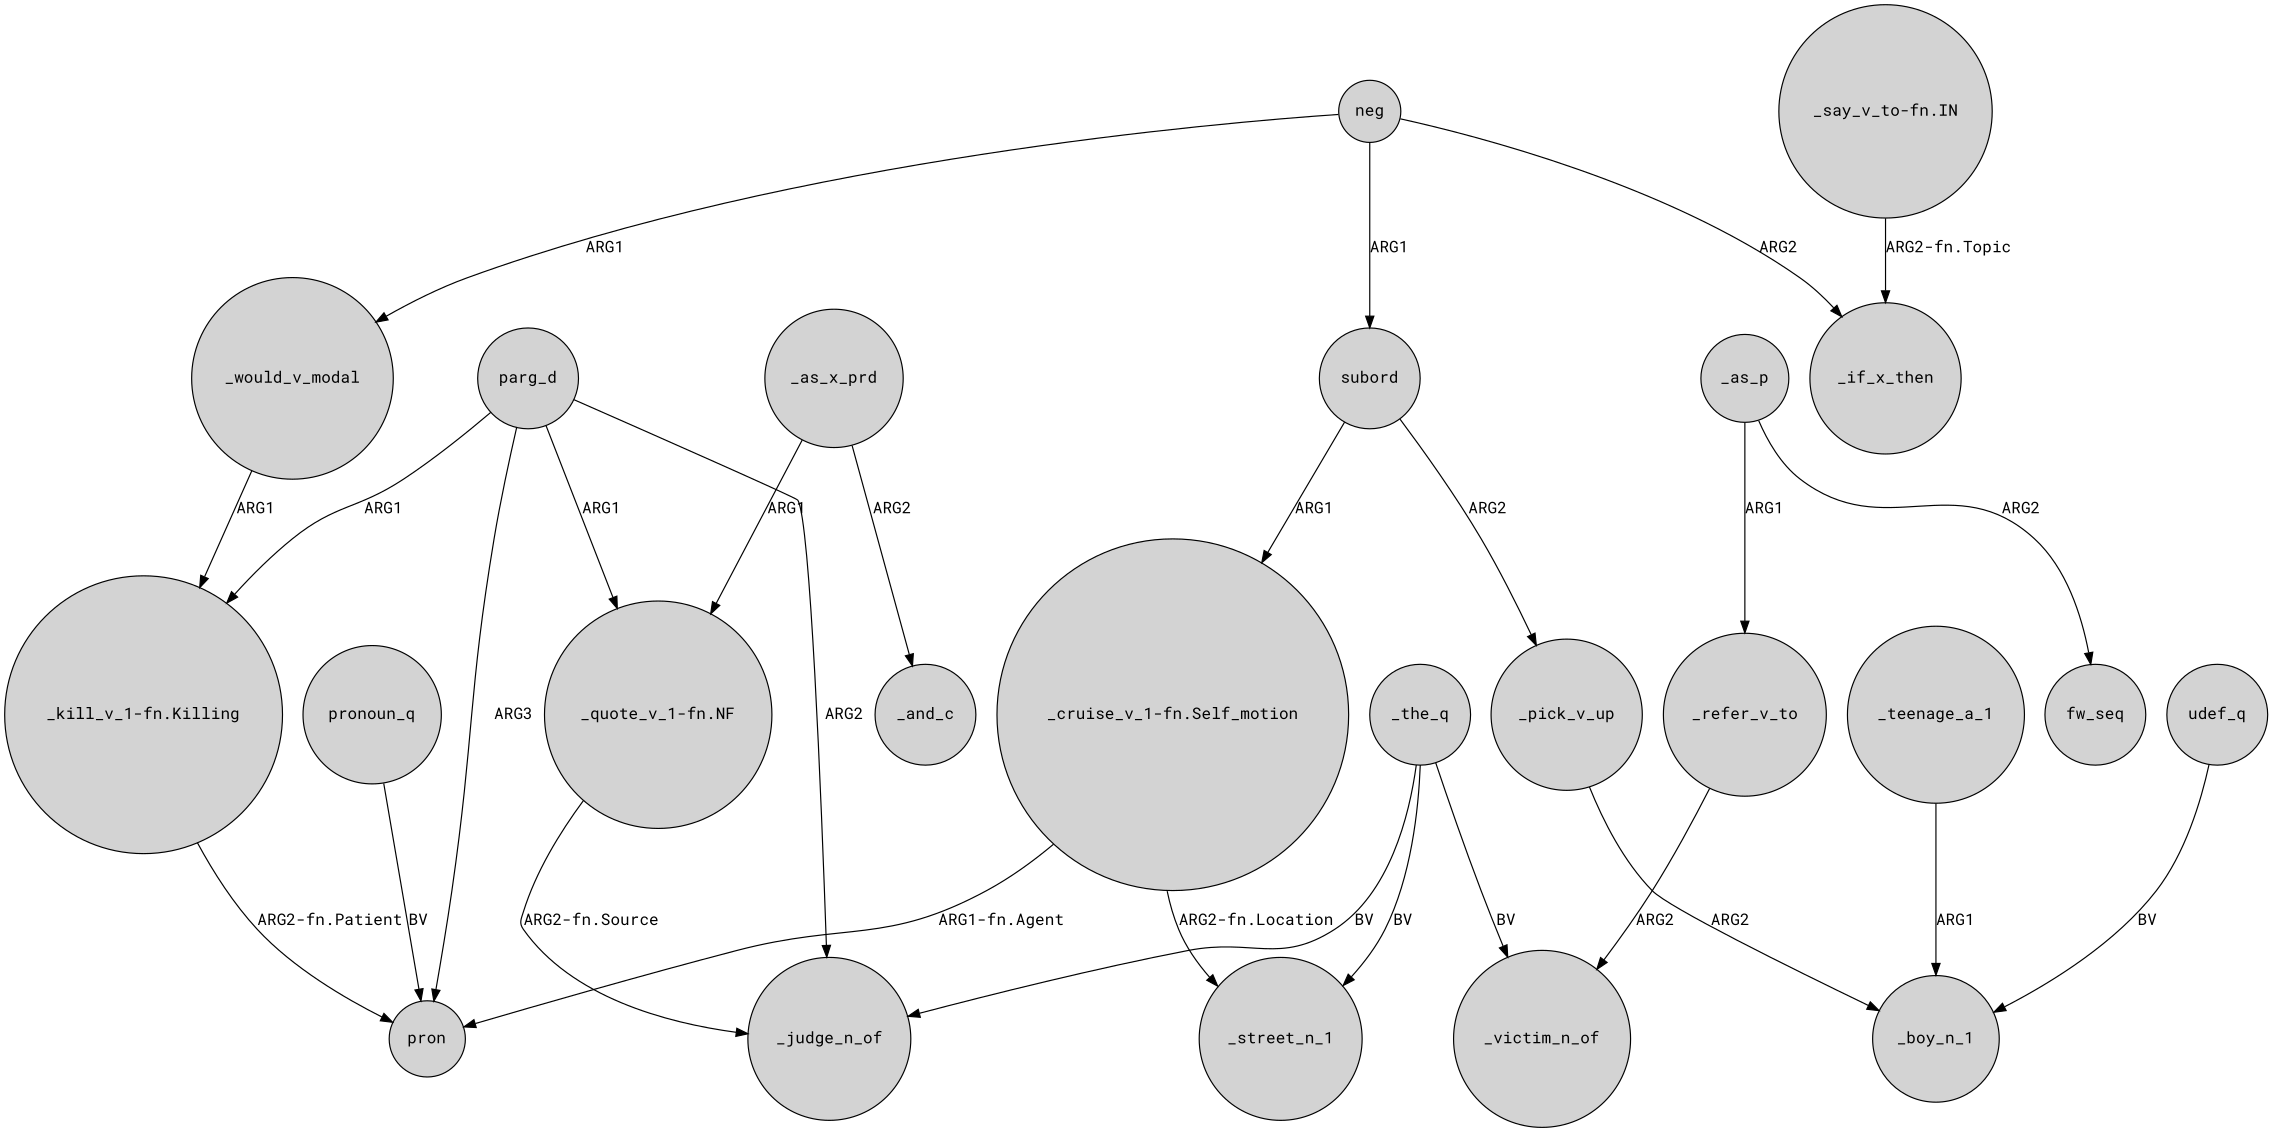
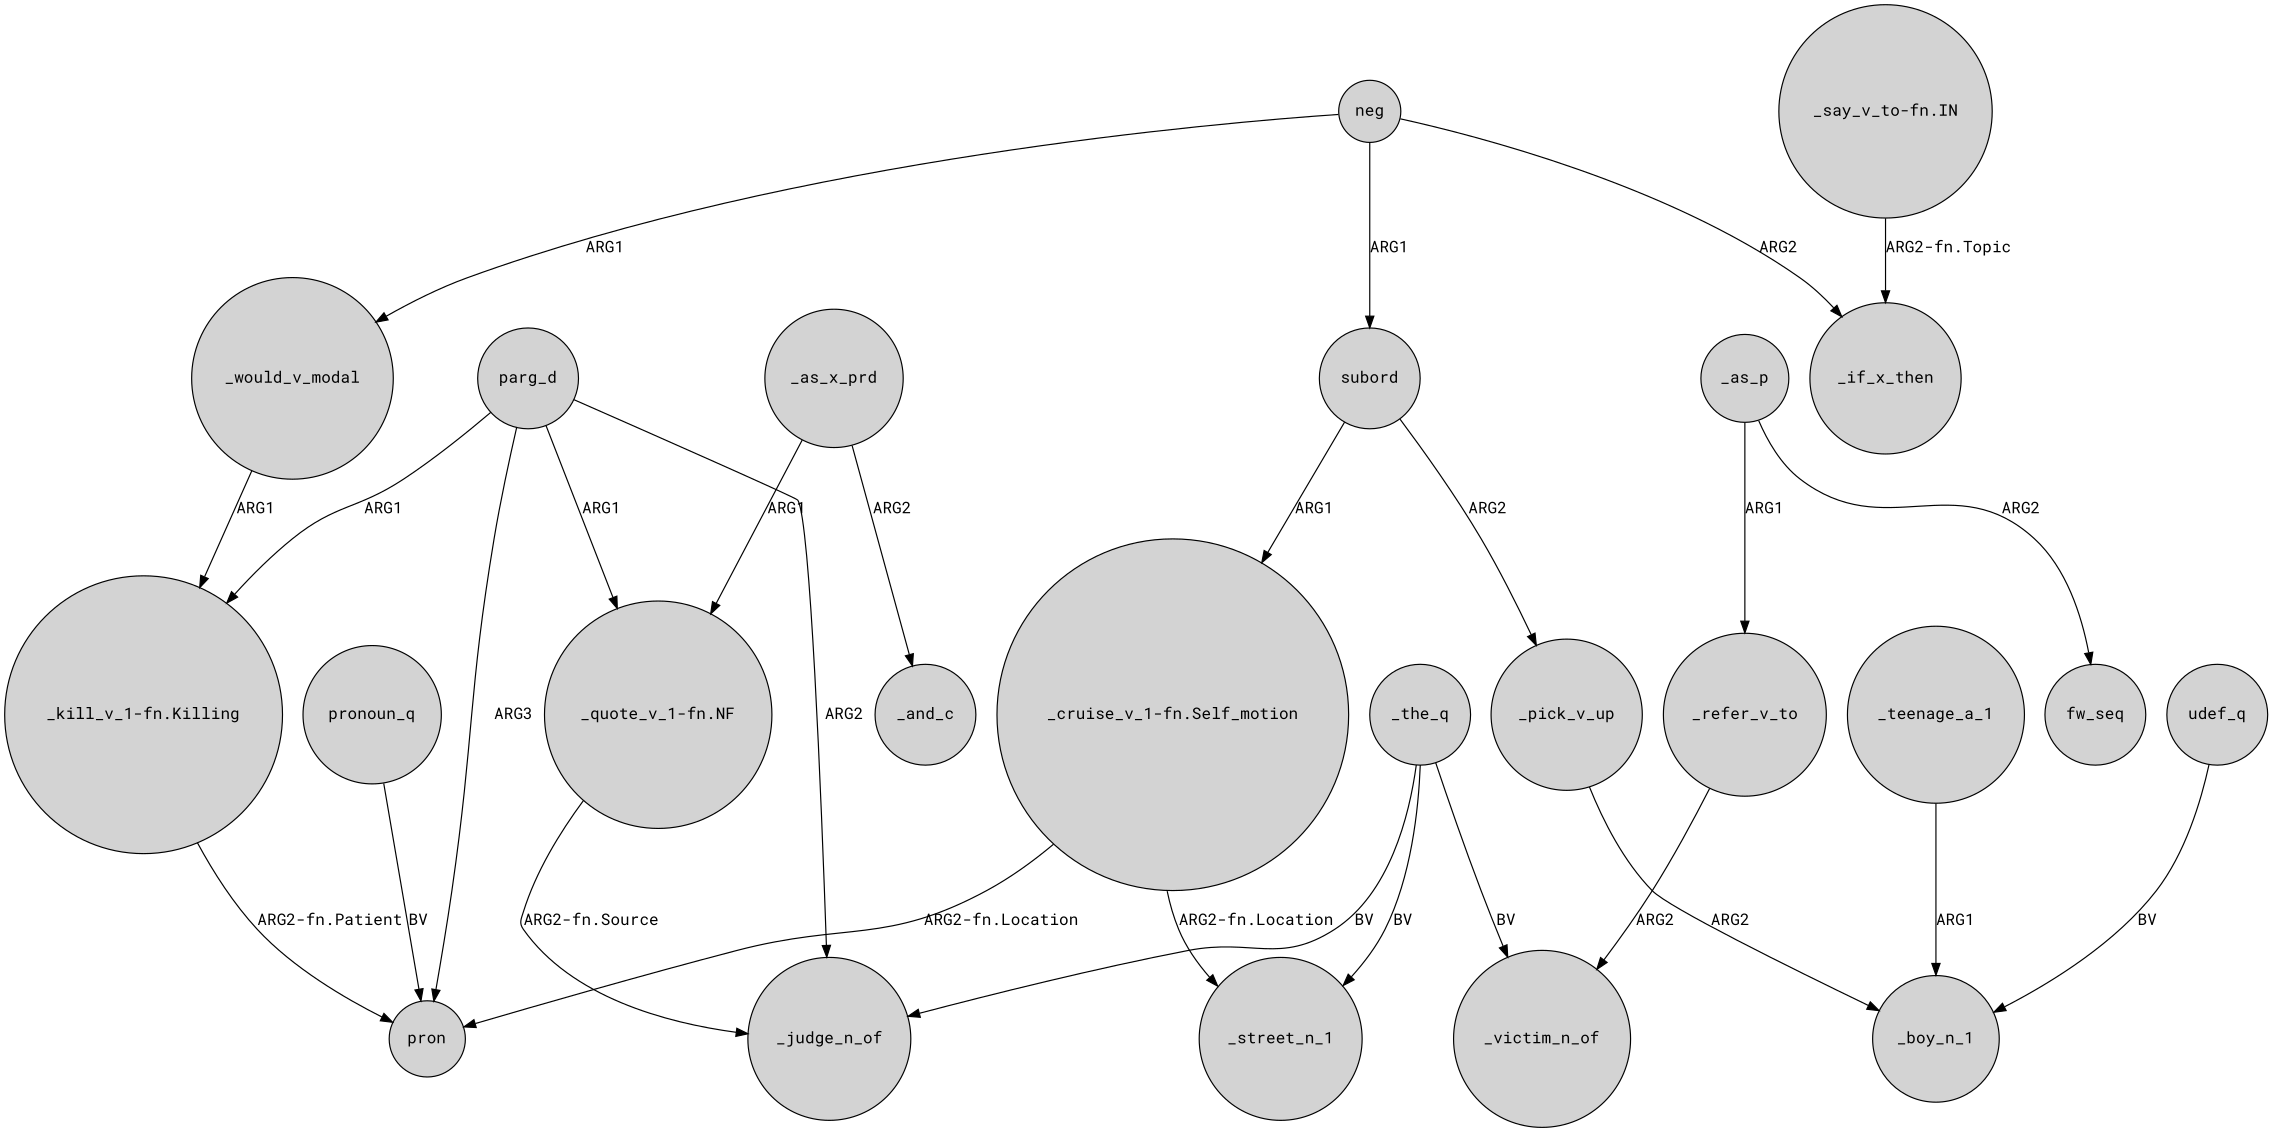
(1002, 921) -> (1002, 921)
